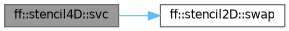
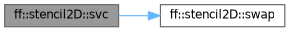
(62, 16) -> (62, 16)
